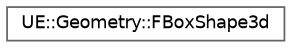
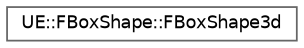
(146, 24) -> (152, 24)
